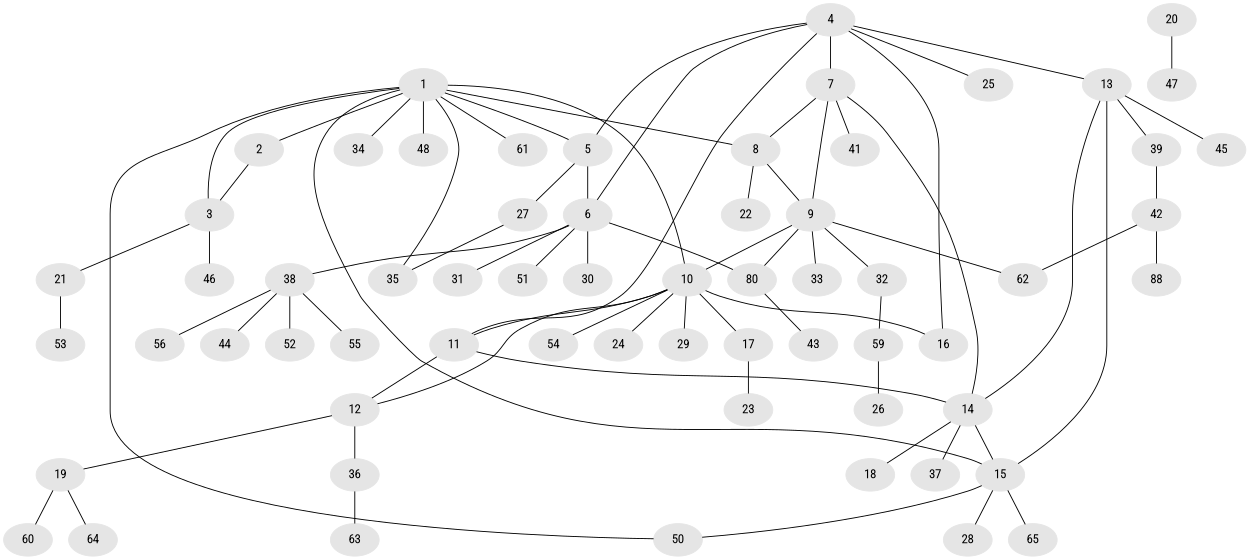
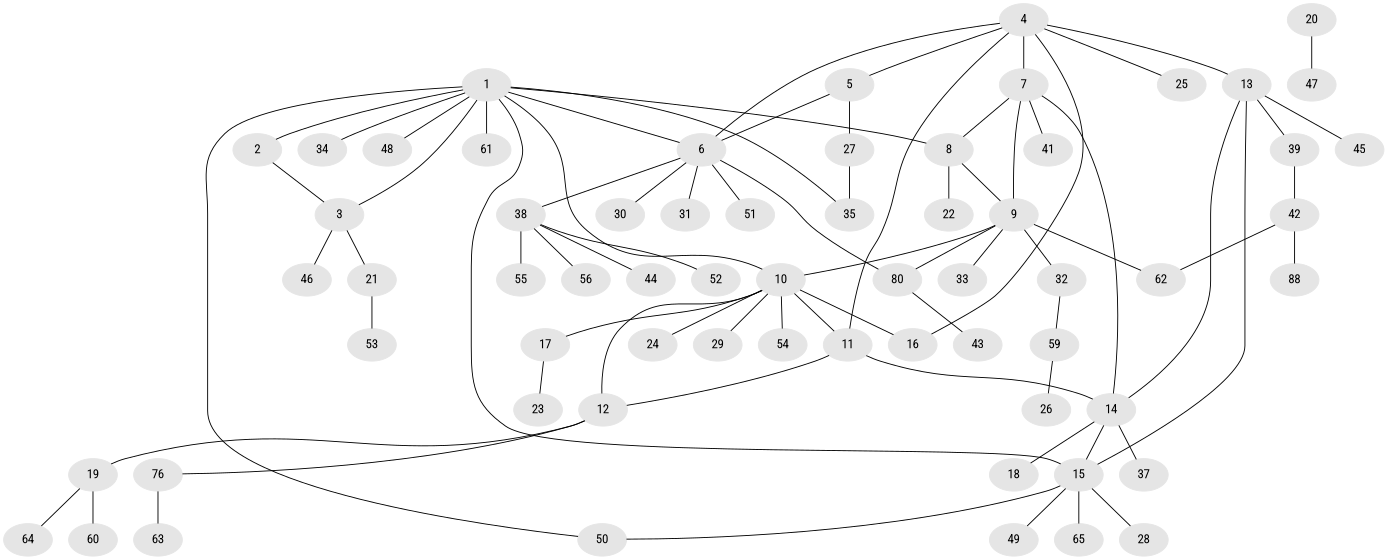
(507, 115) -> (594, 117)
(355, 475) -> (158, 475)
none -> (1014, 540)
